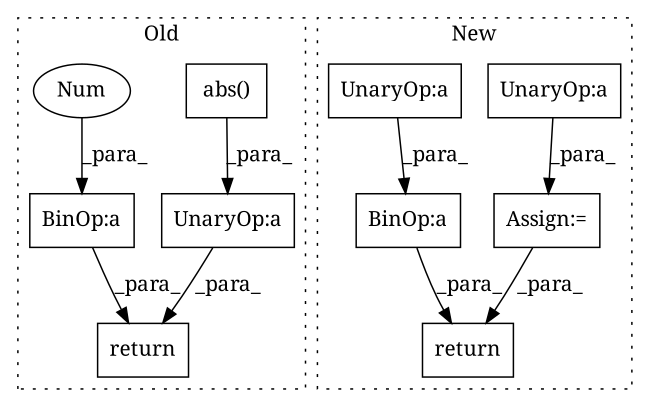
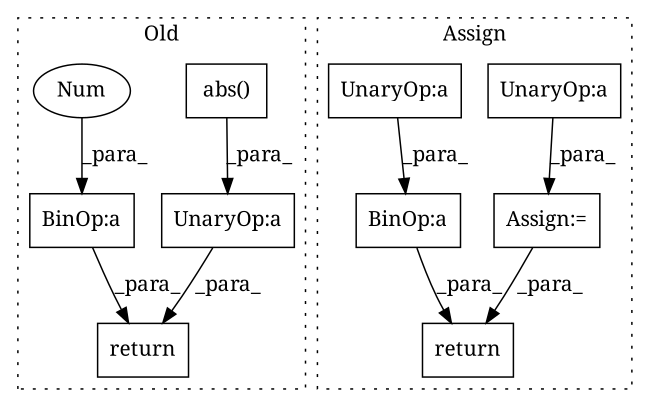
(475, 35) -> (475, 35)
